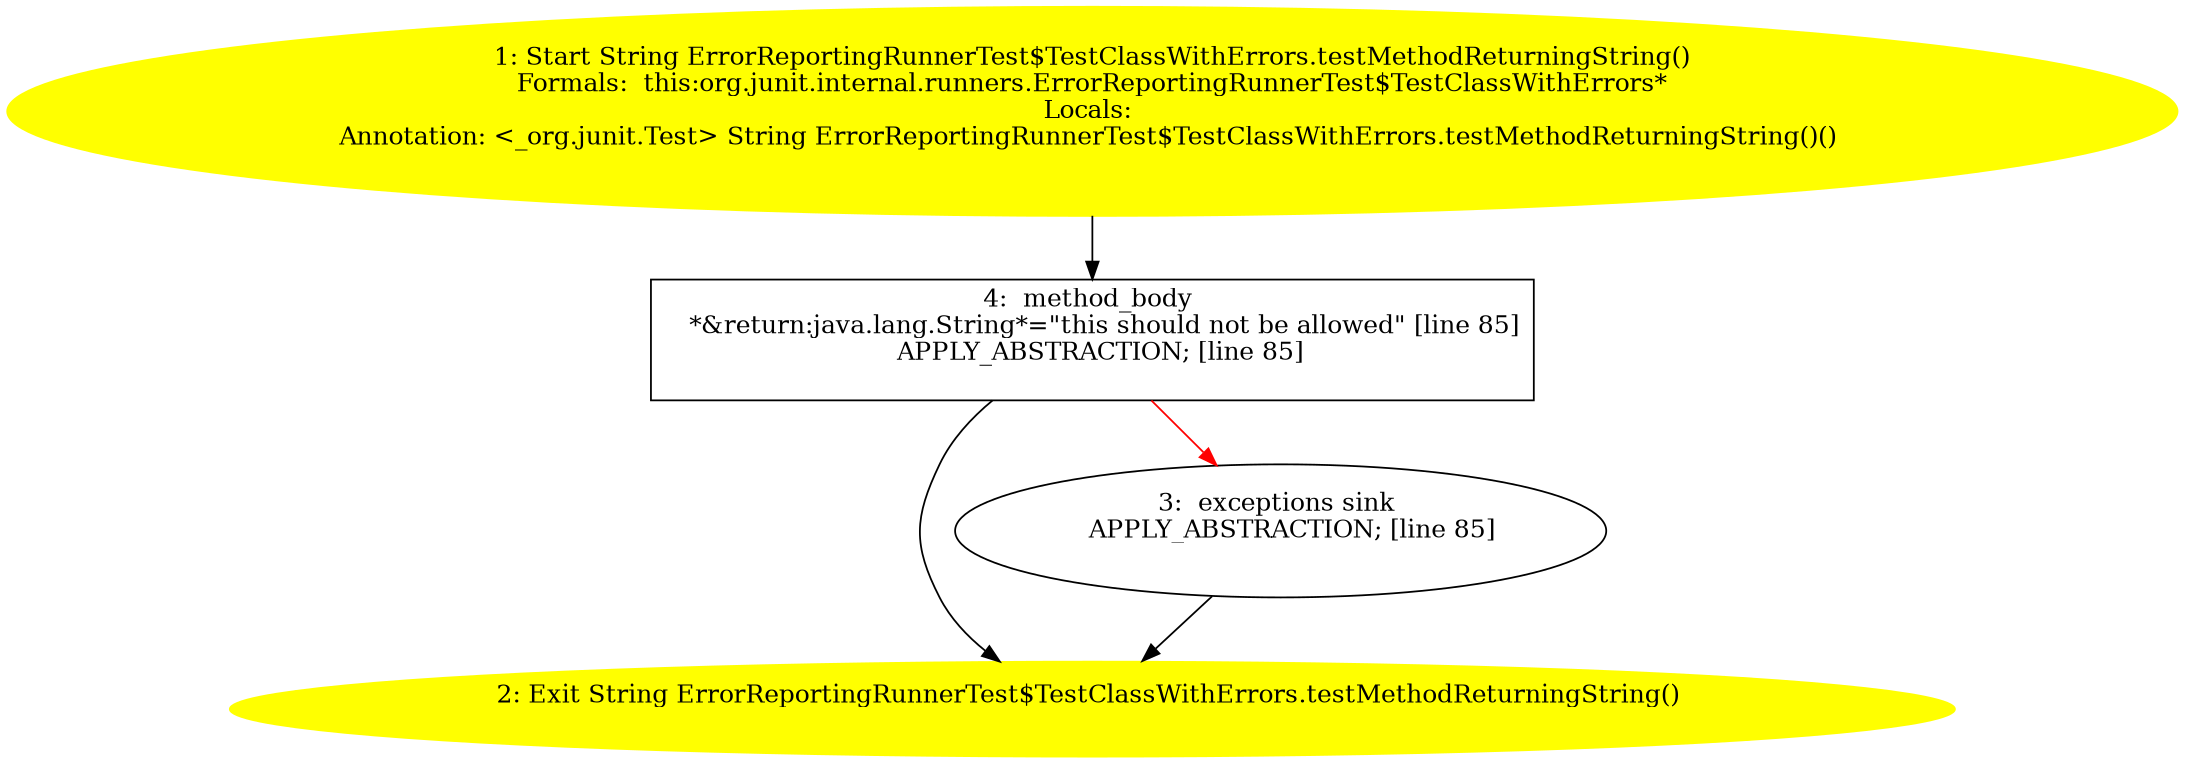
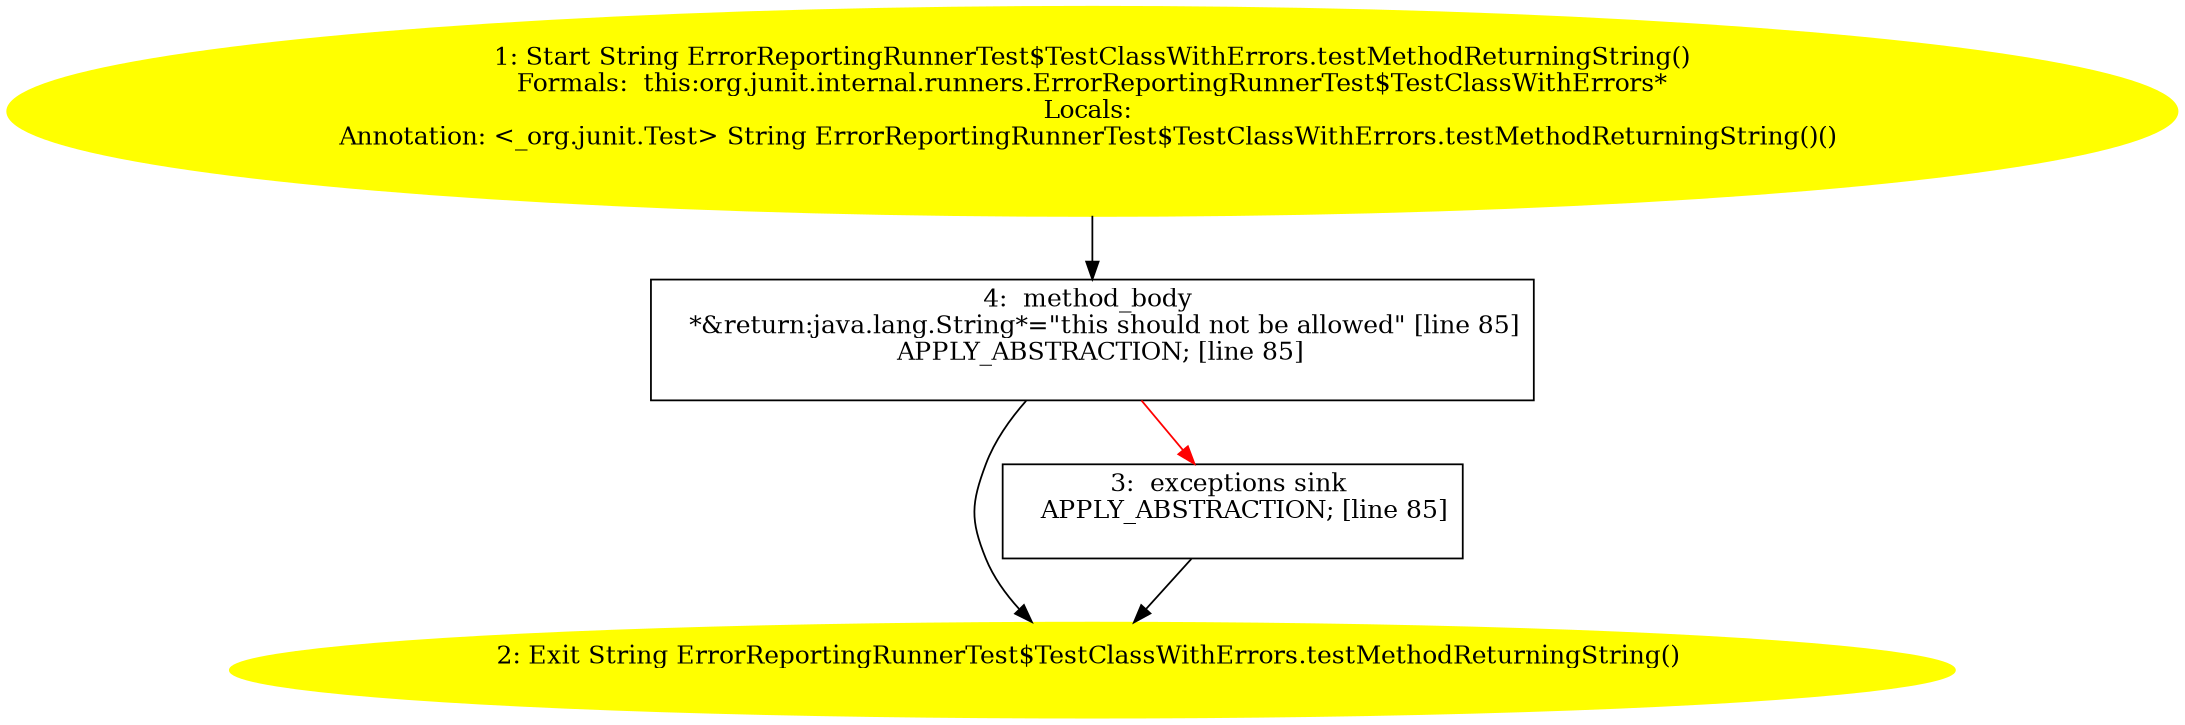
(1281, 531) -> (1233, 511)
